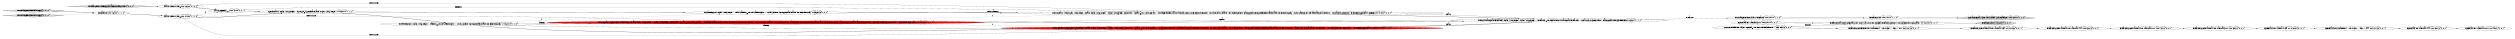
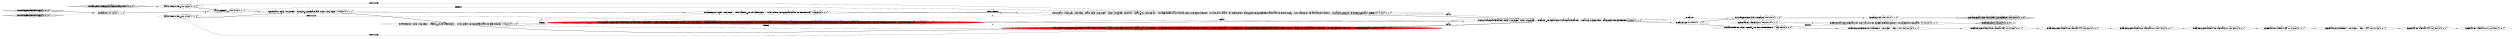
(144, 15) -> (168, 12)
none -> (1690, 23)
